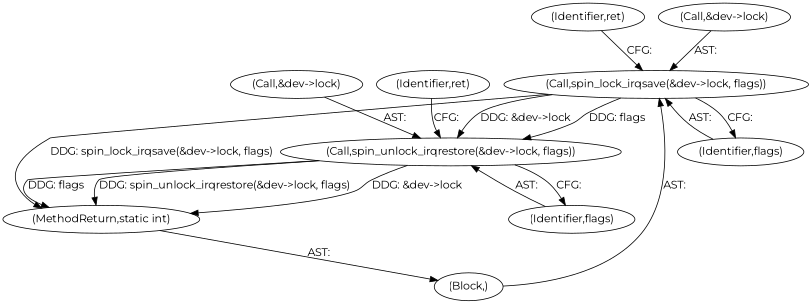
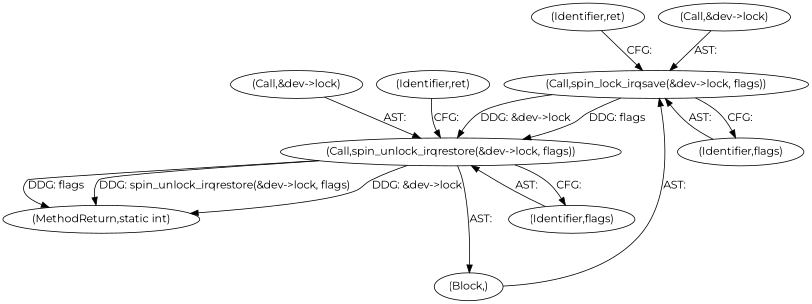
(255, 119) -> none
(295, 255) -> (468, 215)
